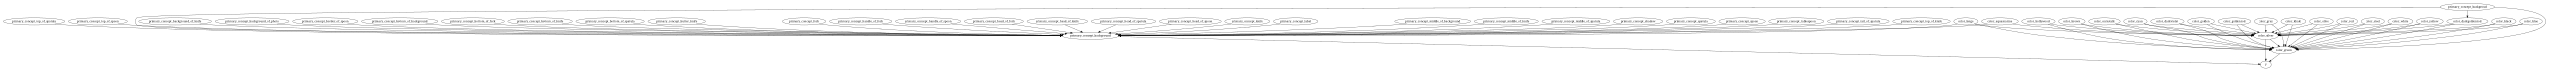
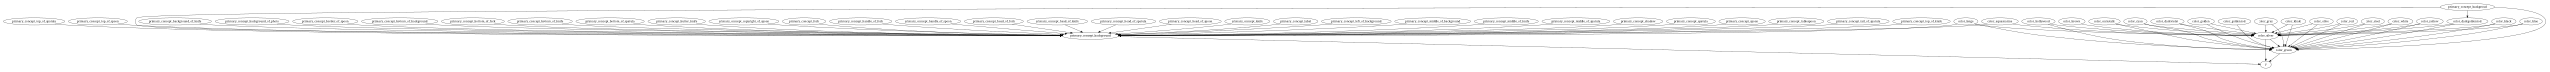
none -> (744, 21)
none -> (1356, 21)
(2250, 28) -> none
(2175, 42) -> none
